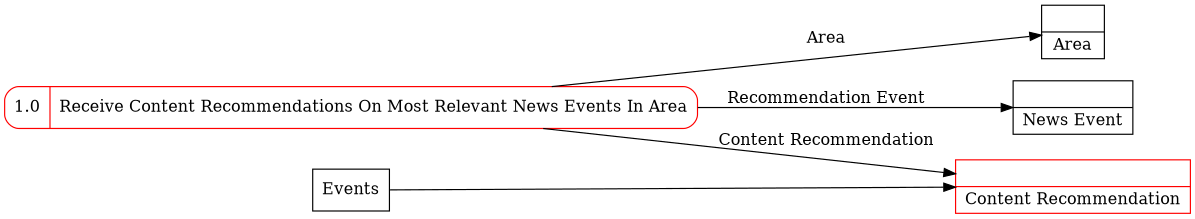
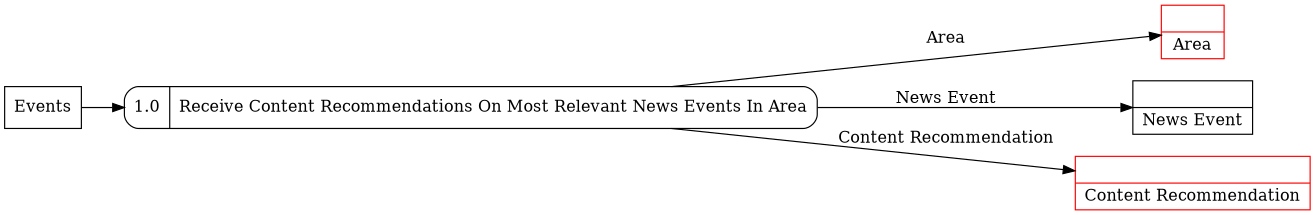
(1073, 32) -> (1193, 32)
(827, 99) -> (946, 99)
(351, 108) -> (471, 108)
(667, 189) -> (97, 108)
